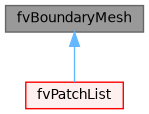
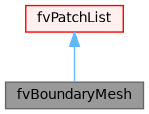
(75, 64) -> (75, 64)
